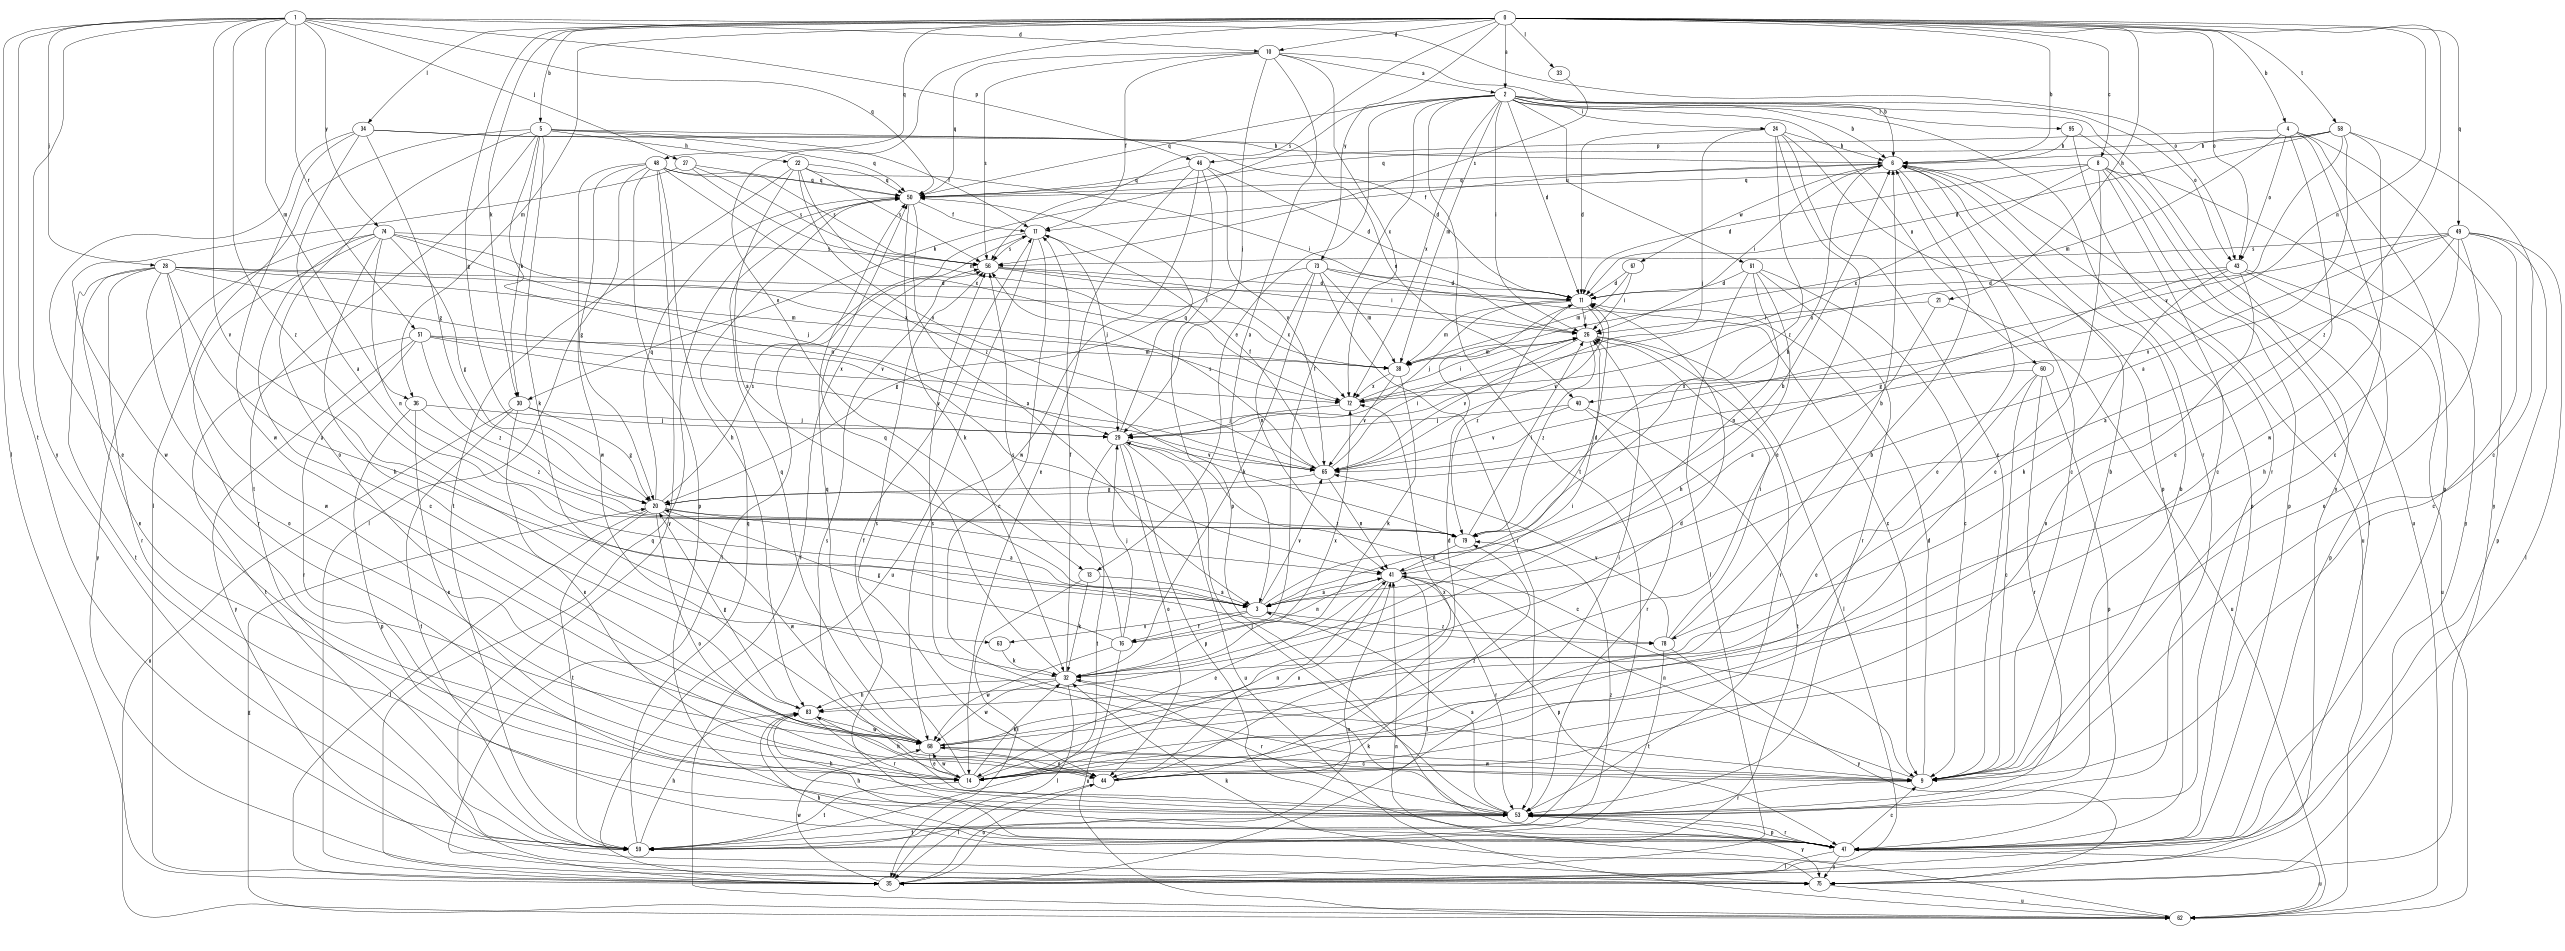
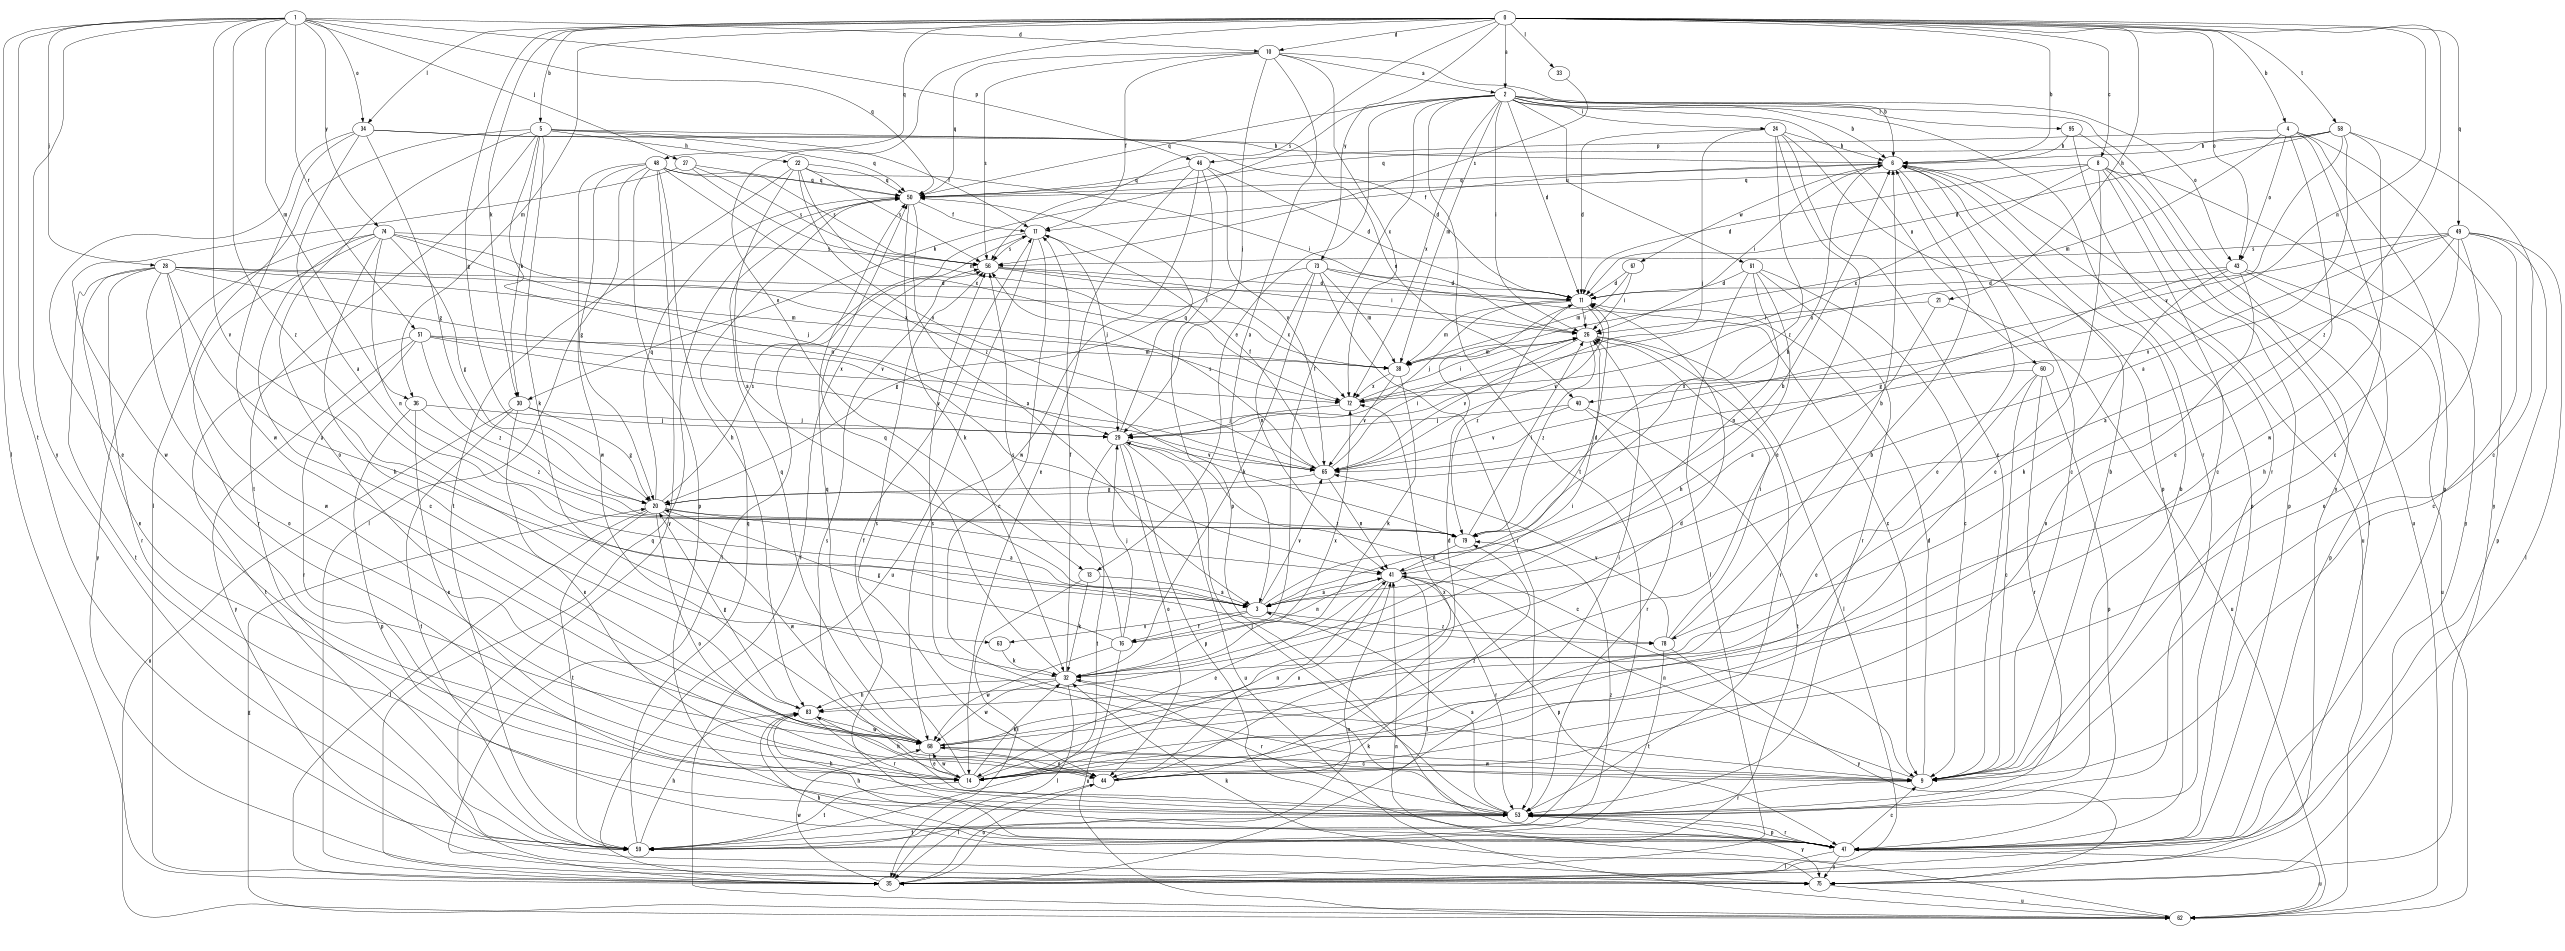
(1311, 29) -> (348, 59)
